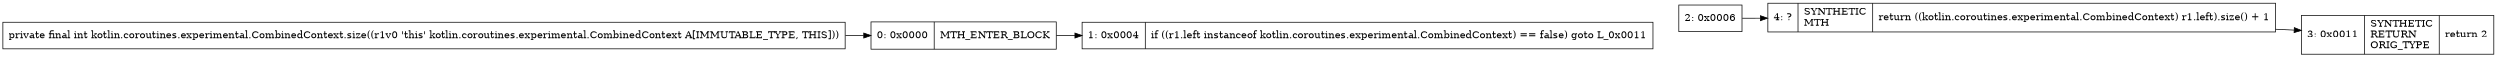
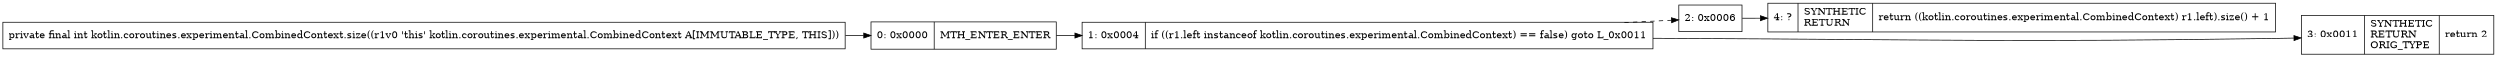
none -> (1648, 21)
(1817, 23) -> (1827, 23)
(2285, 30) -> (1973, 40)
(995, 35) -> (995, 35)
